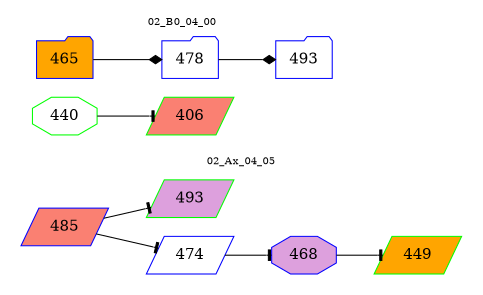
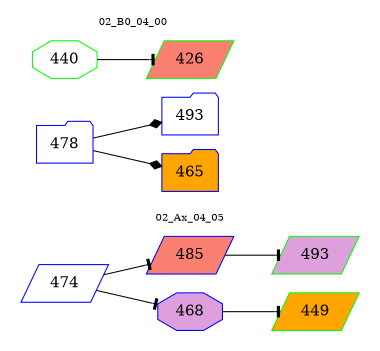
(121, 60) -> (121, 157)
(190, 116) -> (190, 60)
(125, 240) -> (125, 270)
